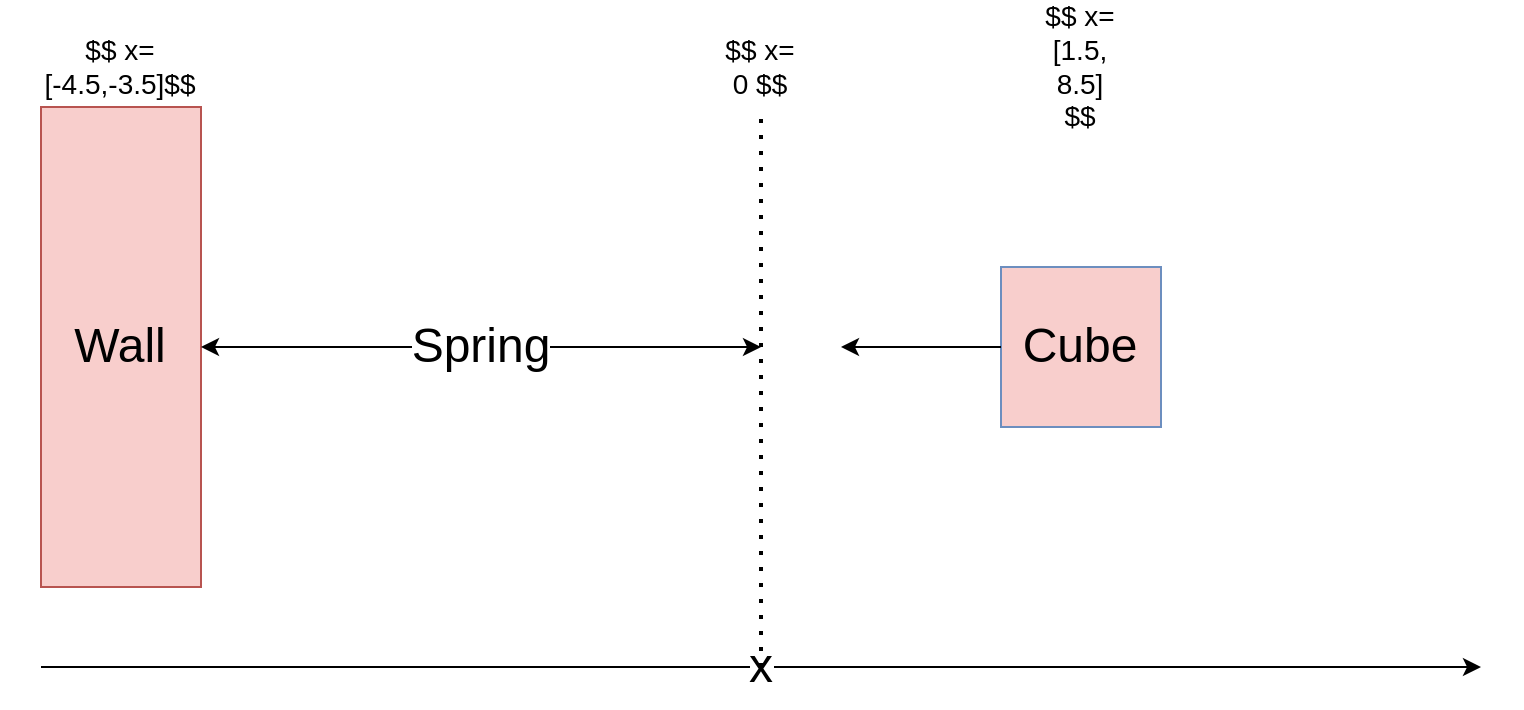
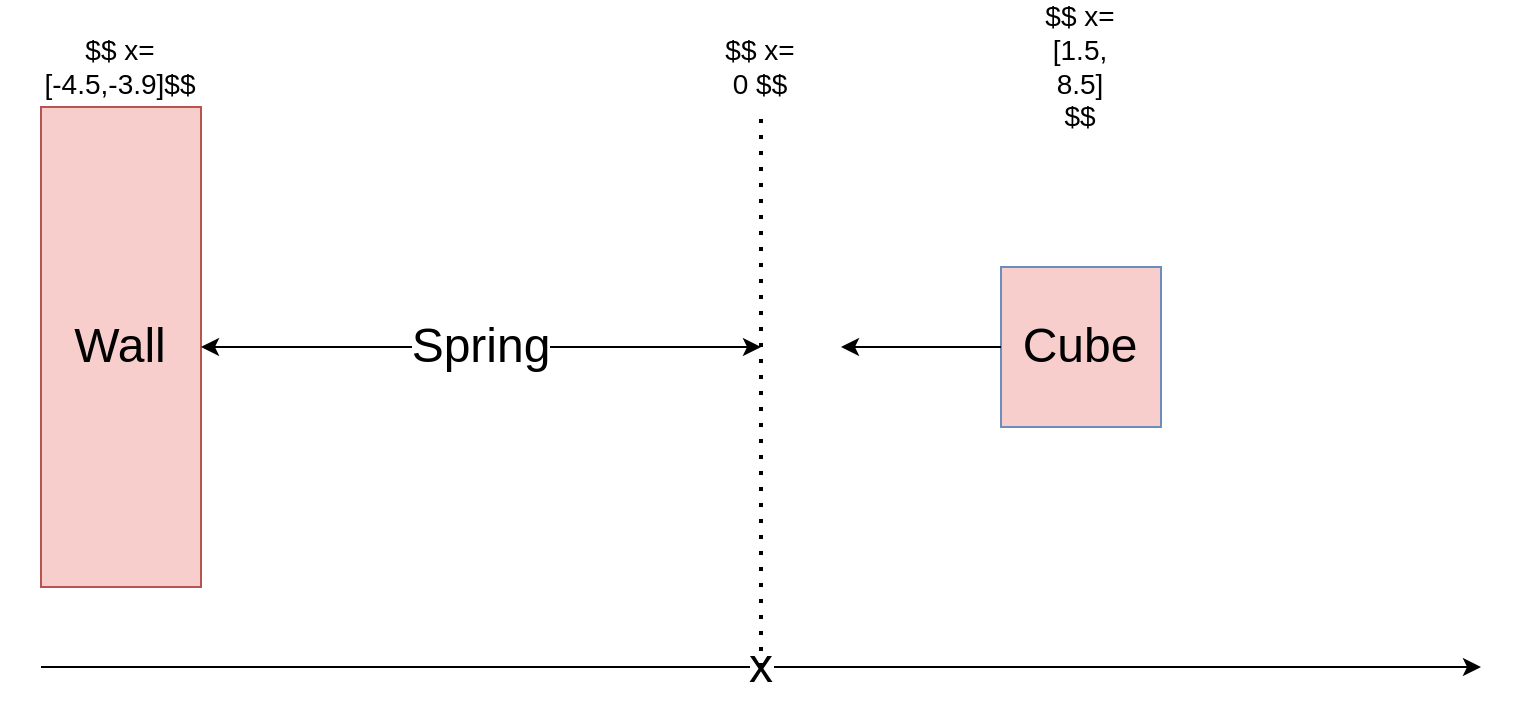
(121, 67) -> (121, 67)
